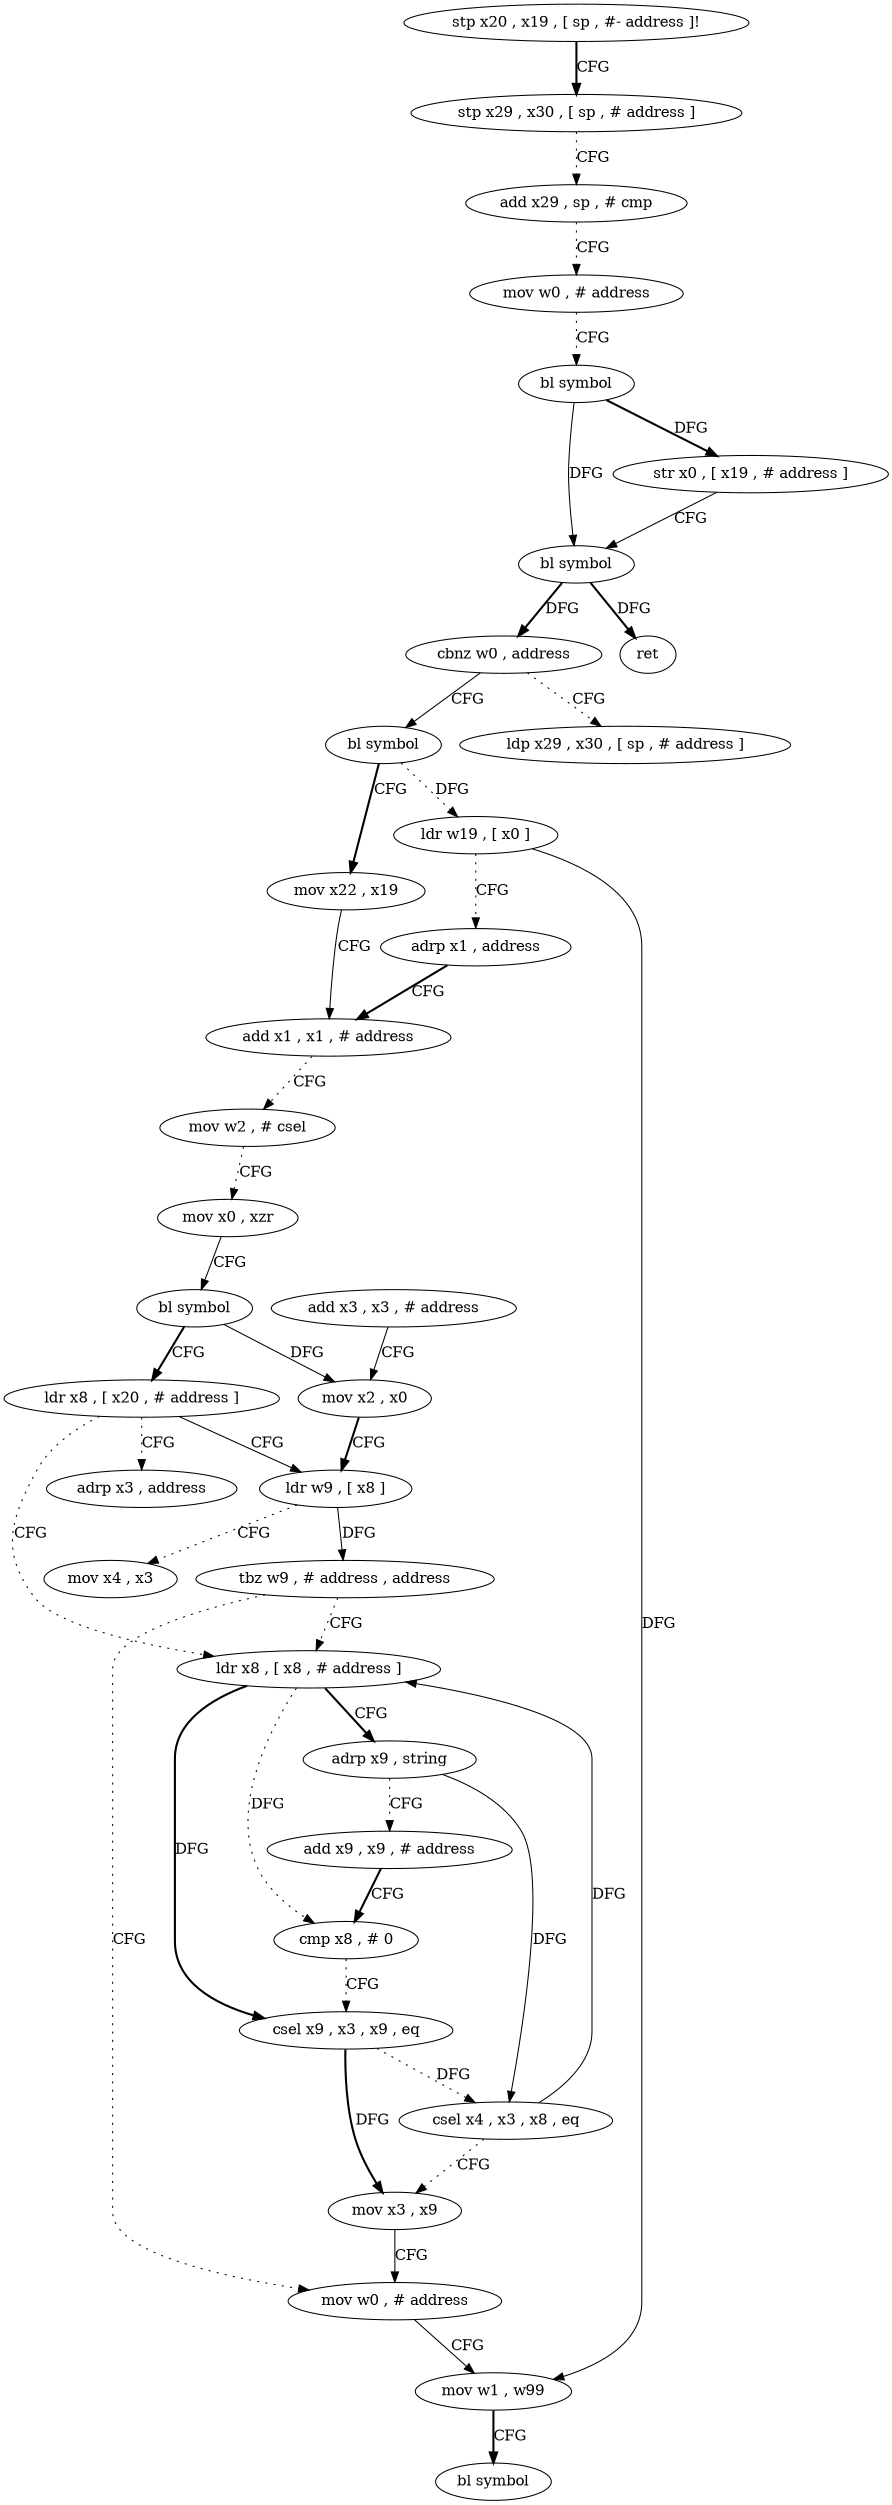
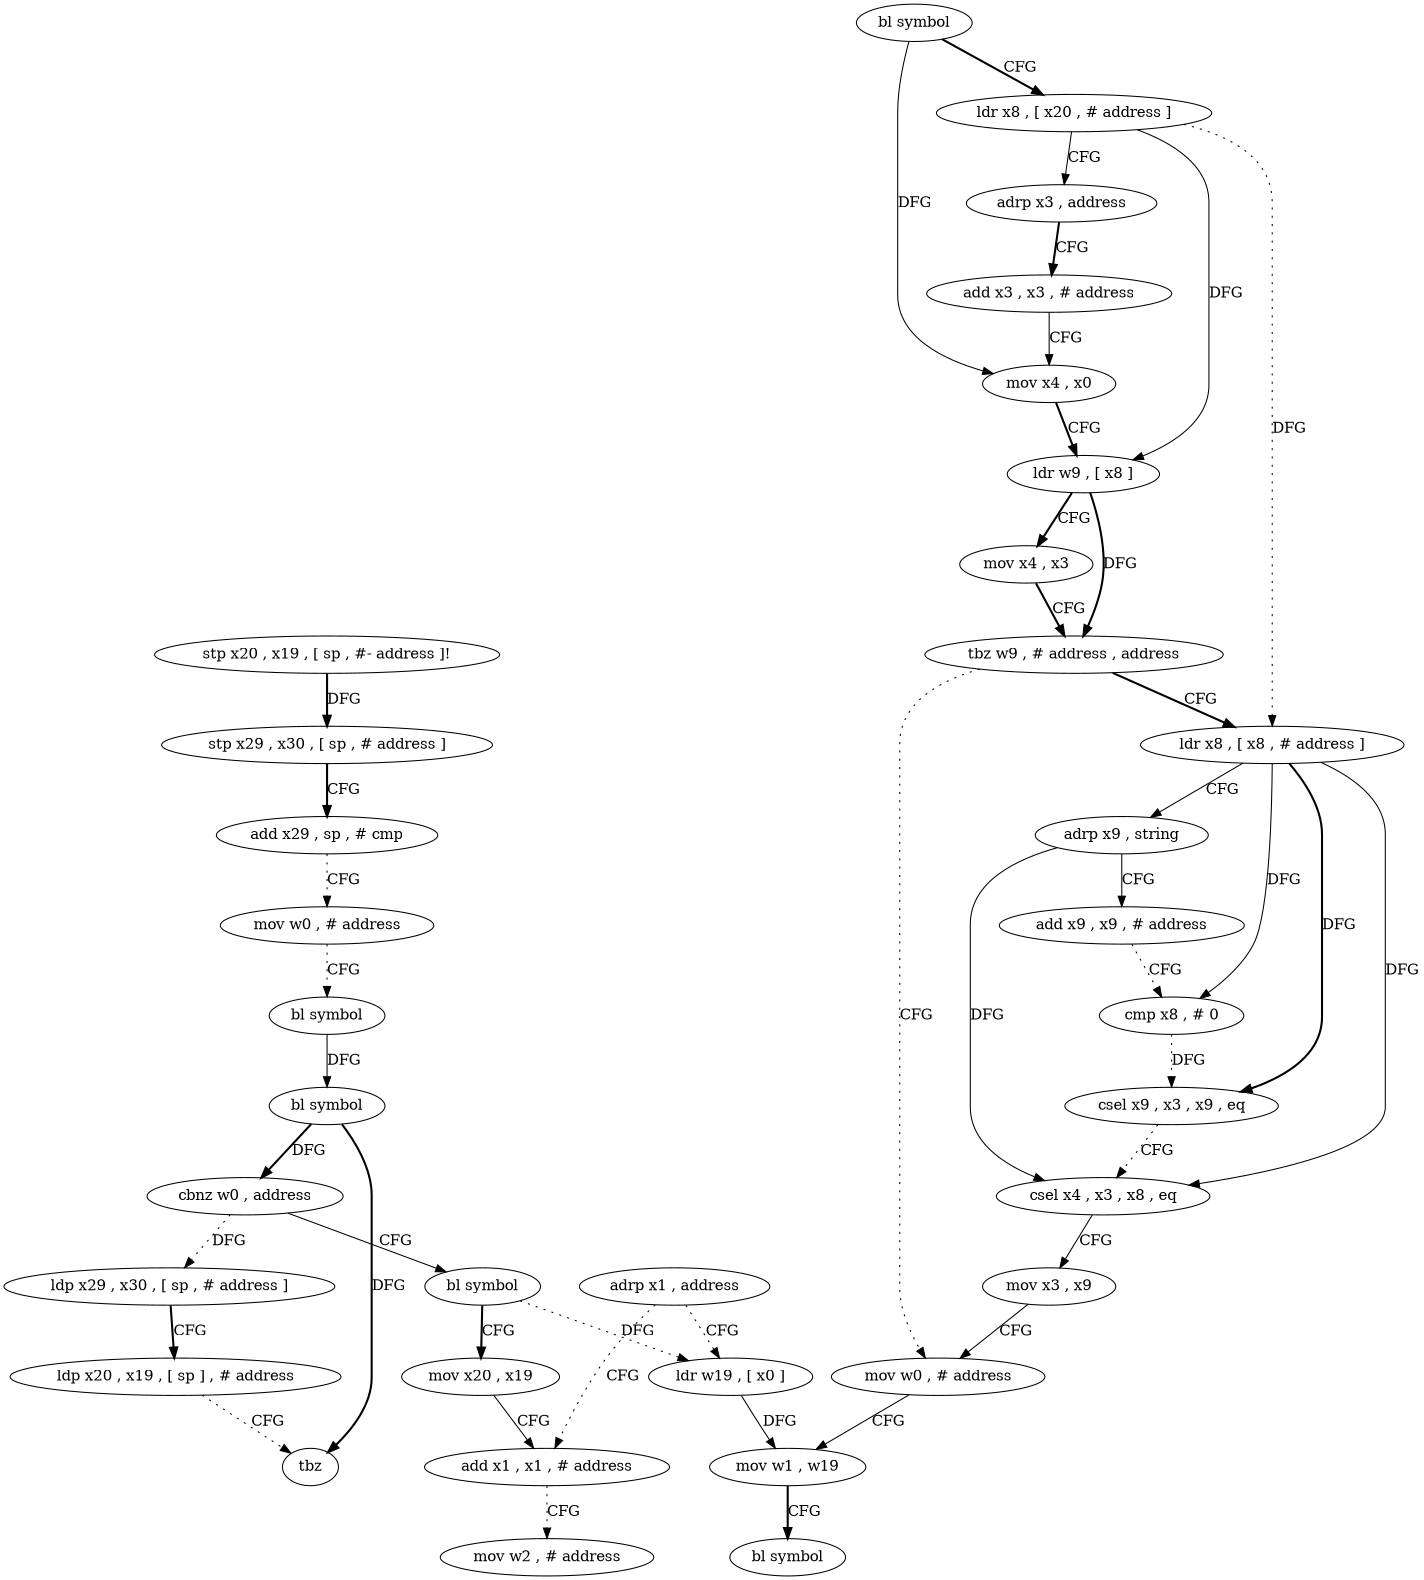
(593, 68) -> (344, 700)
(576, 153) -> (327, 785)
none -> (1056, 243)
(751, 474) -> none
none -> (1048, 605)
(648, 655) -> (310, 1467)
(589, 700) -> (229, 1241)
(476, 886) -> (700, 1327)
(346, 891) -> (481, 1377)
(407, 990) -> (600, 1367)
(248, 1128) -> (547, 1557)
(228, 1218) -> none
none -> (176, 1377)
(365, 1399) -> (1049, 384)
(142, 1438) -> (1069, 153)
(267, 1444) -> (1226, 294)
(340, 1529) -> (1104, 560)
(227, 1532) -> (1058, 515)
(31, 1534) -> (1289, 429)
(329, 1619) -> (1169, 698)
(346, 1711) -> (1201, 788)
(390, 1800) -> (1122, 875)
(249, 1808) -> (1266, 888)
(592, 1842) -> (1385, 1025)
(370, 1890) -> (1144, 966)
(363, 1985) -> (1189, 1061)
(453, 2076) -> (1157, 1151)
(351, 2119) -> none
(454, 2163) -> (1079, 1237)
(493, 2391) -> (788, 1467)
